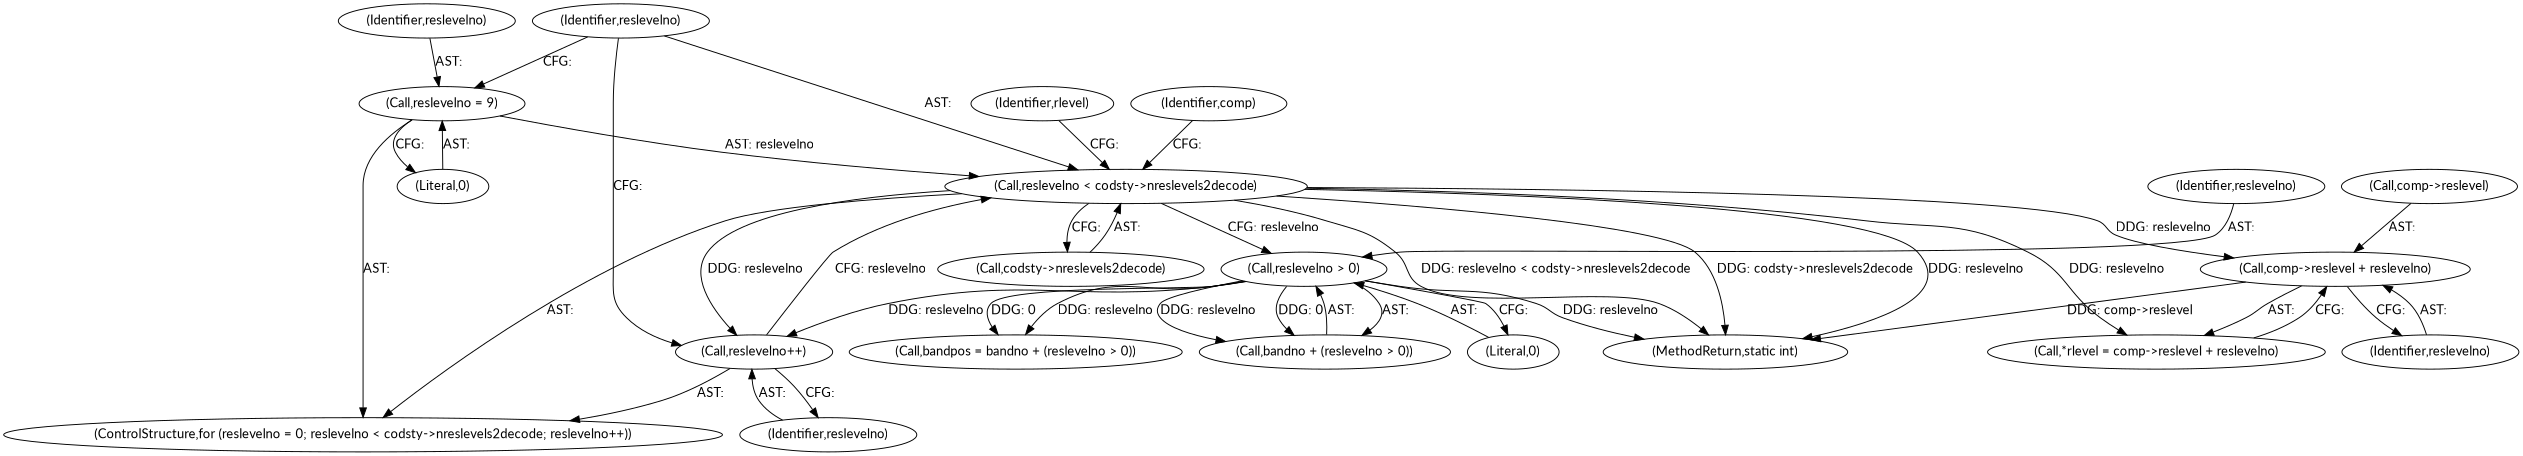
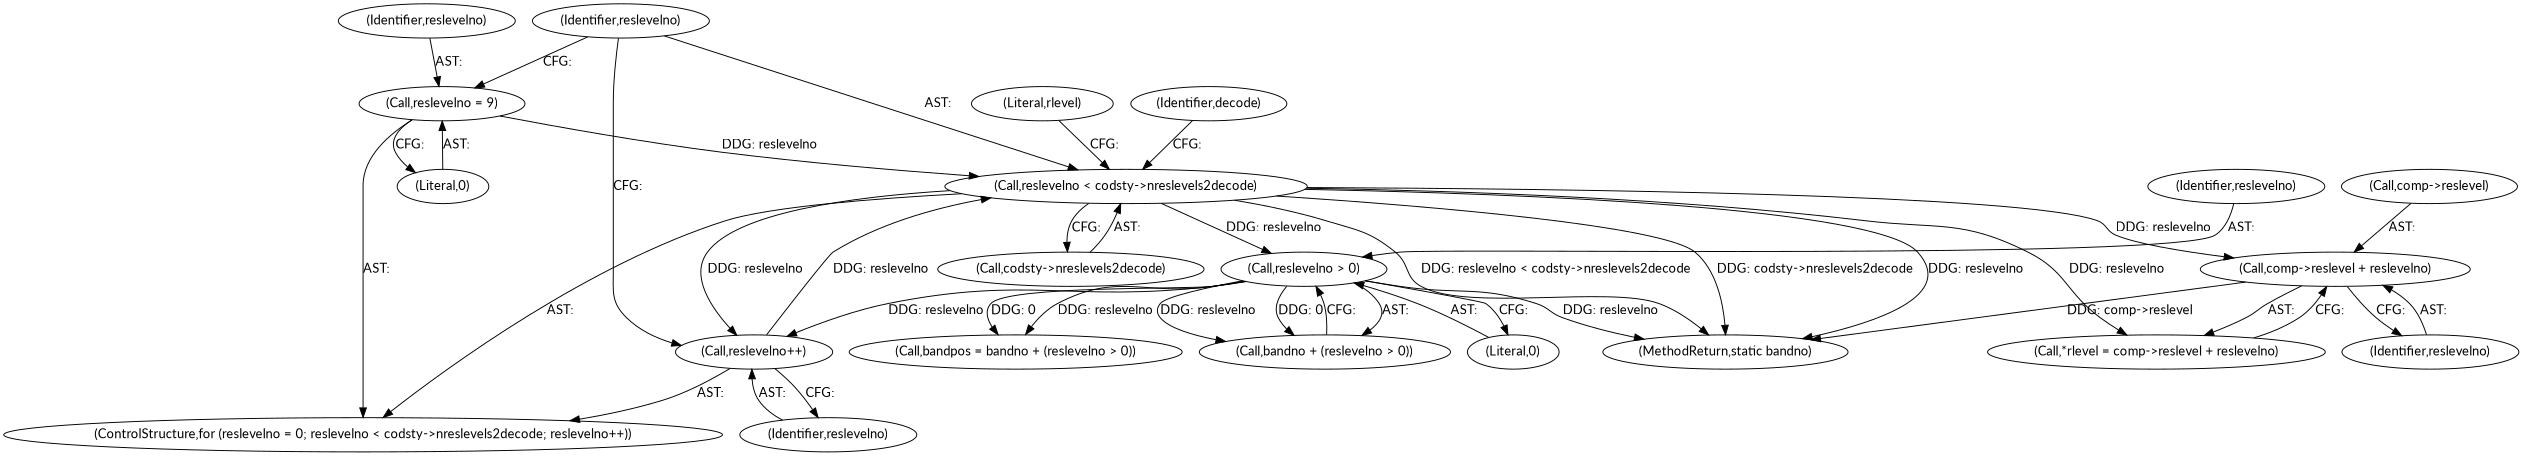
(1042, 104) -> (1042, 104)
(1209, 104) -> (1209, 104)
(770, 145) -> (770, 145)
(1274, 228) -> (1274, 228)
(881, 269) -> (881, 269)
(1343, 311) -> (1343, 311)
(1725, 352) -> (1725, 352)
